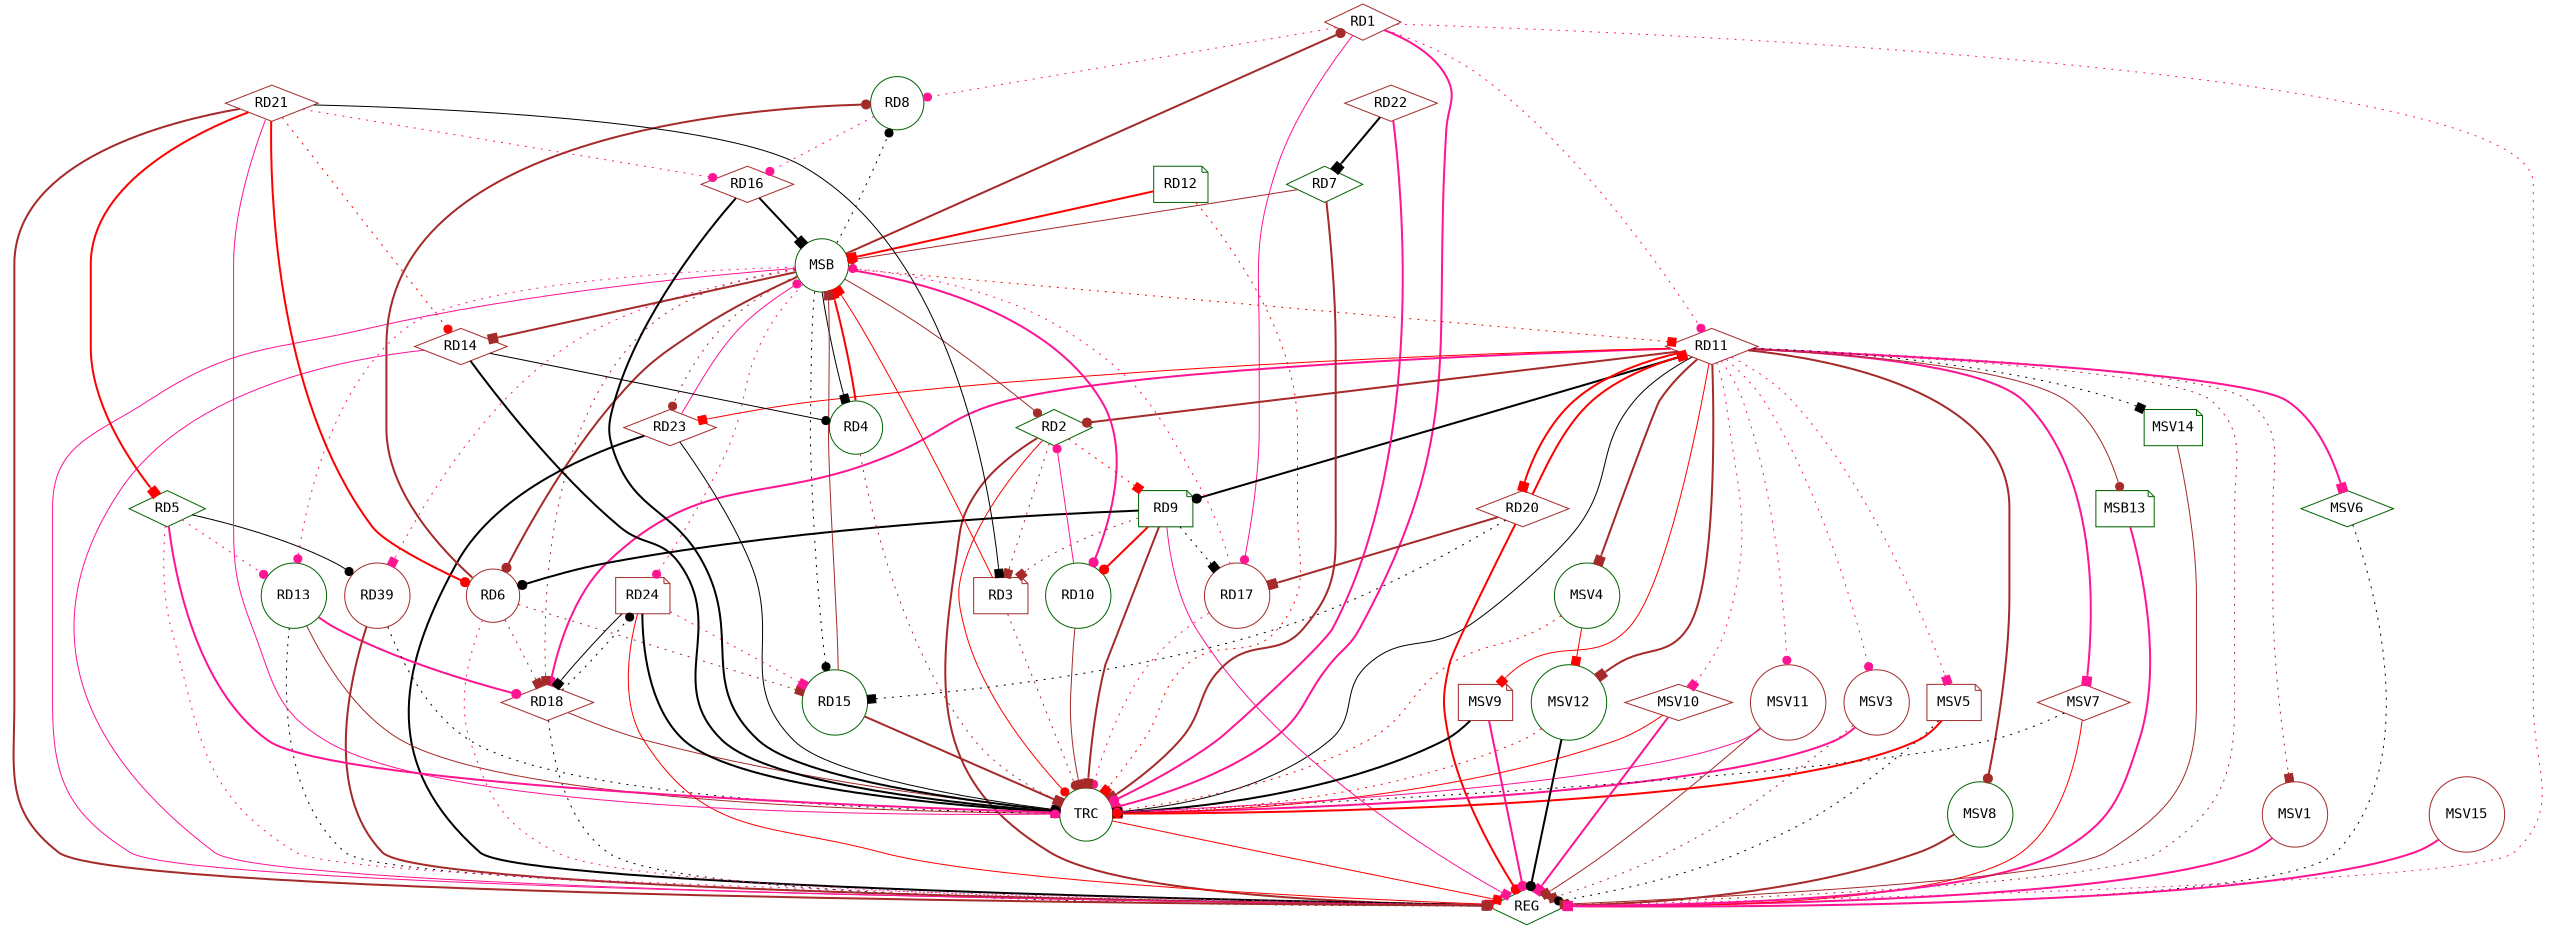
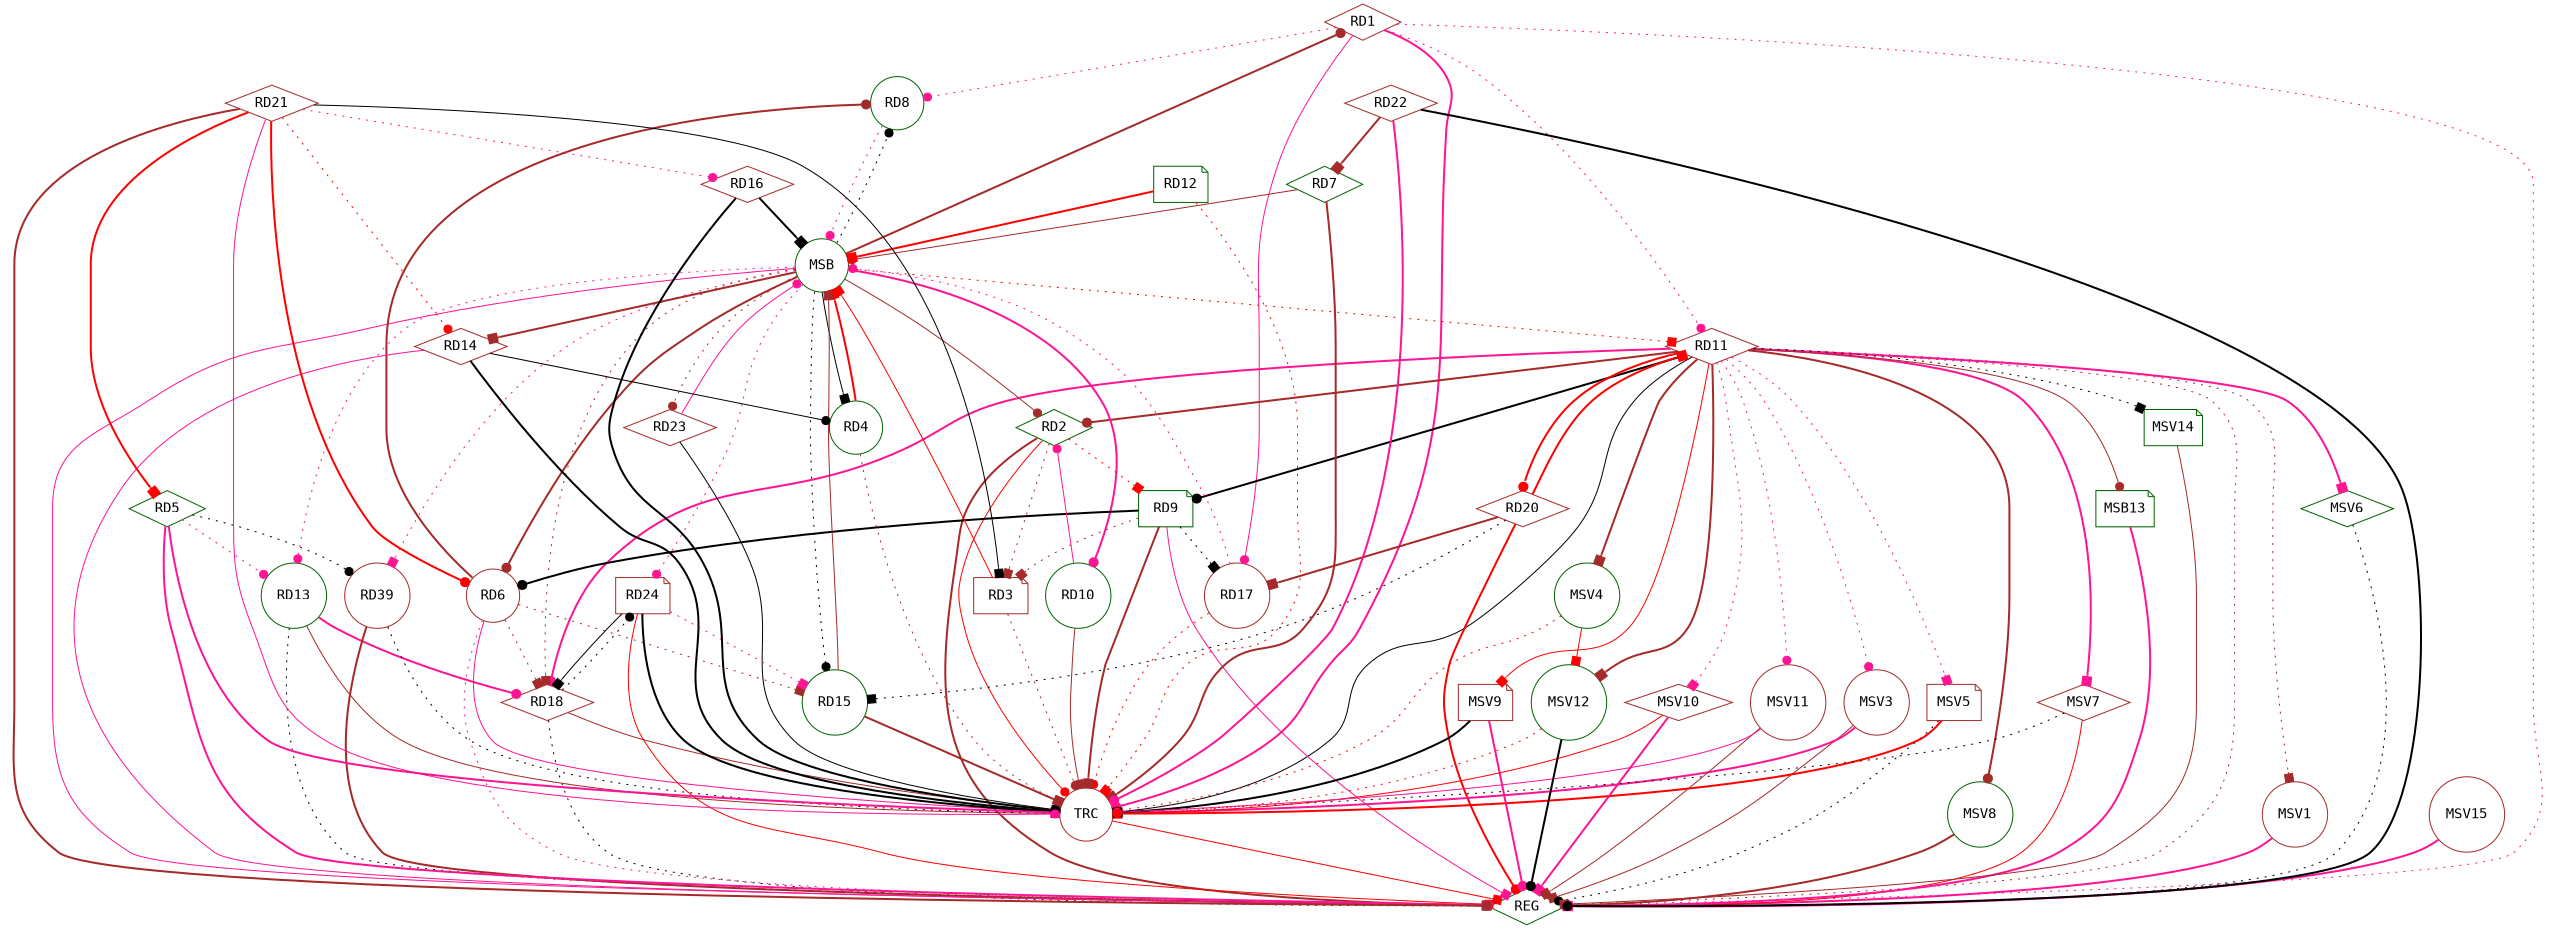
(1361, 140) -> (1361, 140)
(824, 143) -> (856, 178)
(1188, 369) -> none
(1583, 393) -> (1583, 393)
(271, 537) -> (271, 537)
(1128, 547) -> none
(1135, 685) -> (1135, 685)
none -> (706, 786)
(1086, 814) -> (1086, 814)
(1715, 827) -> (1715, 827)
(355, 864) -> (355, 864)
(588, 871) -> (2414, 541)
